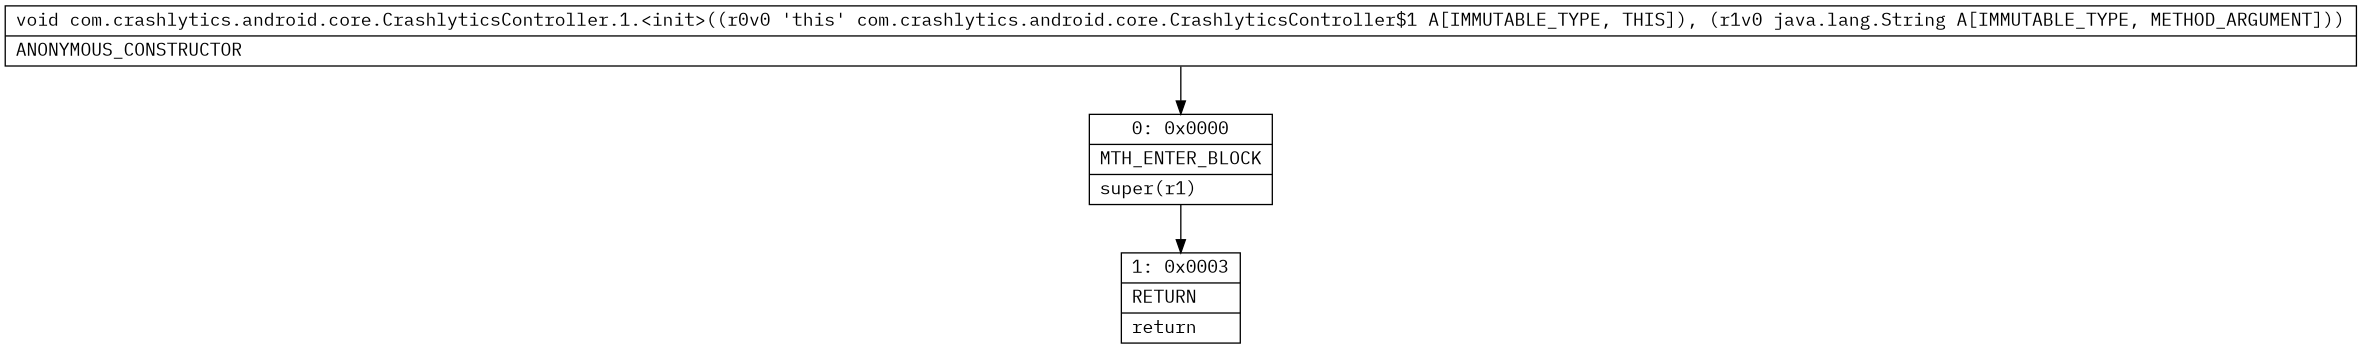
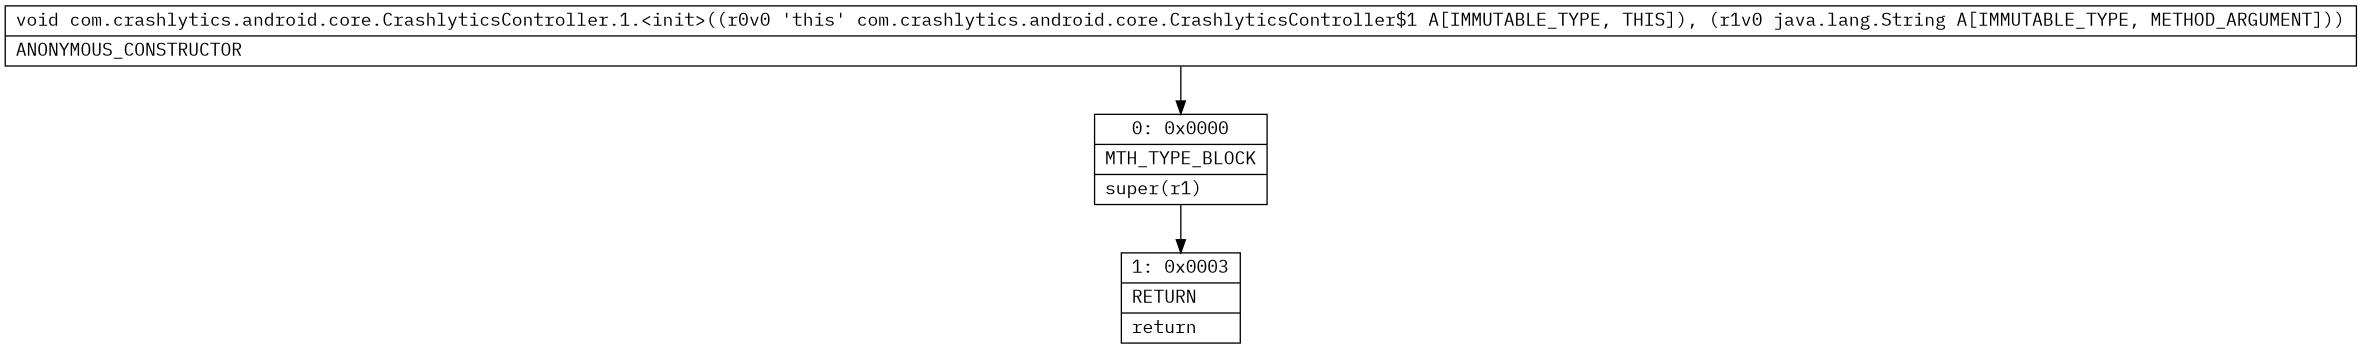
(1181, 159) -> (1181, 159)
